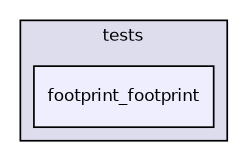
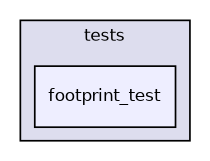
(124, 97) -> (105, 97)
